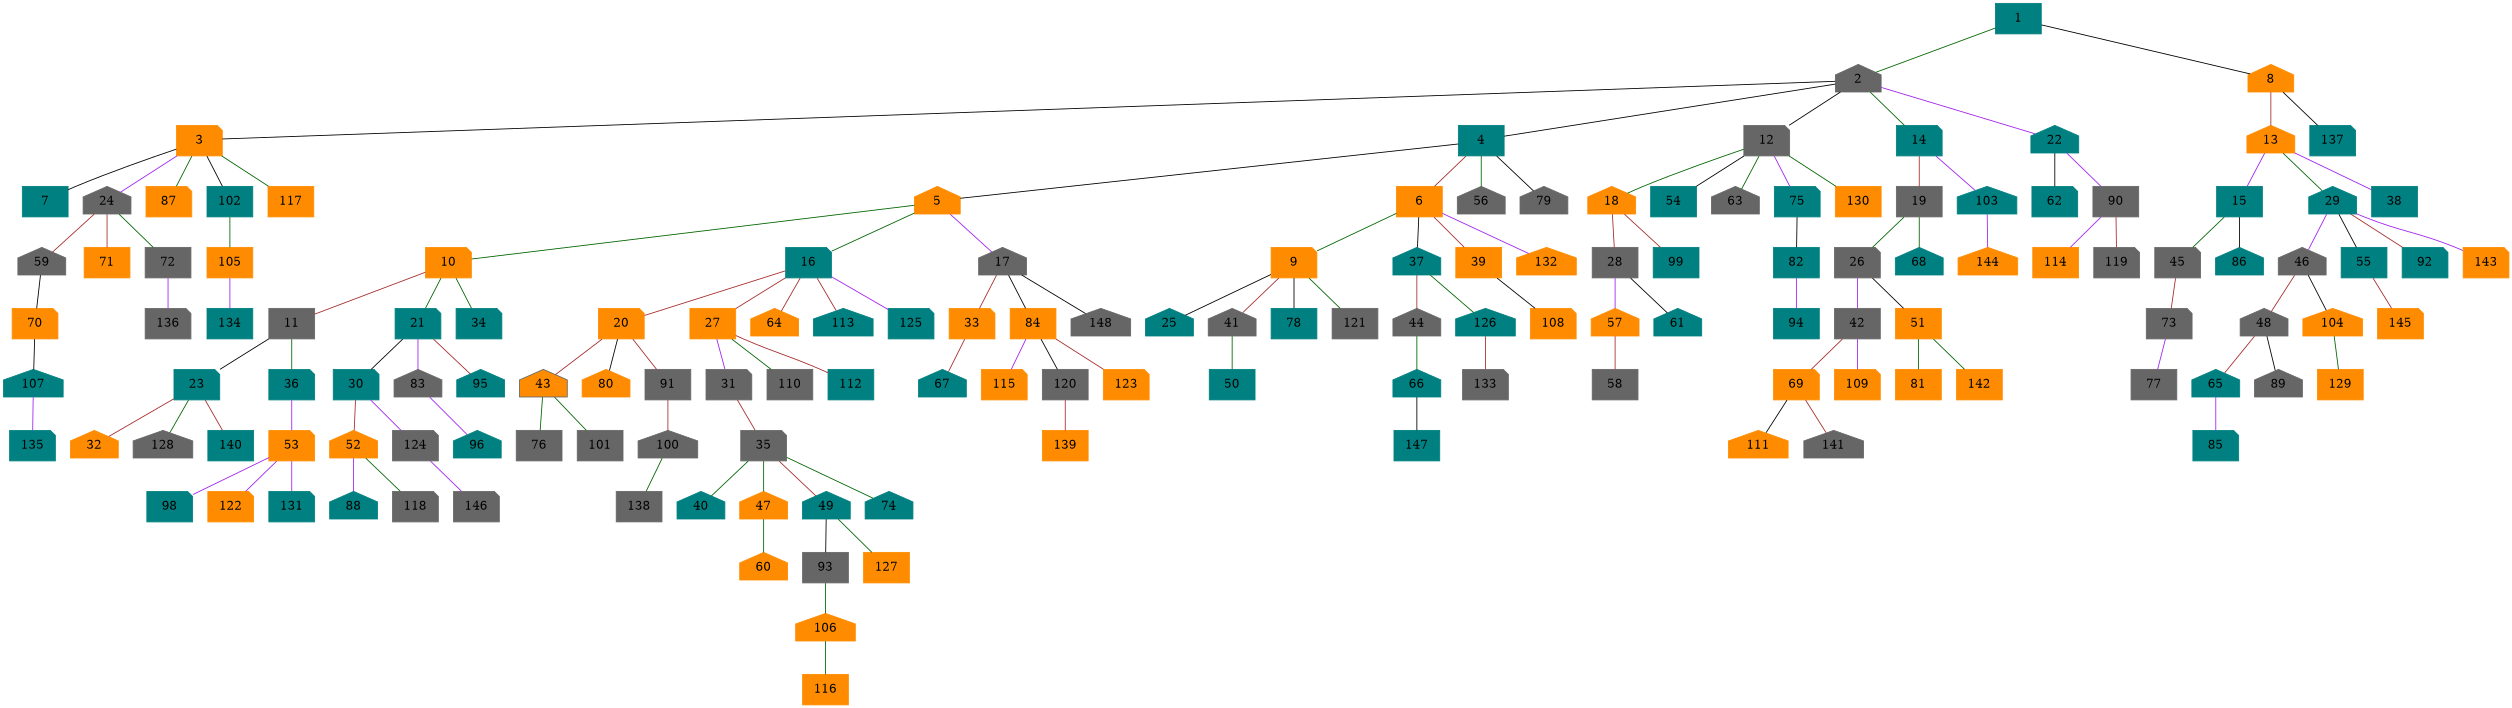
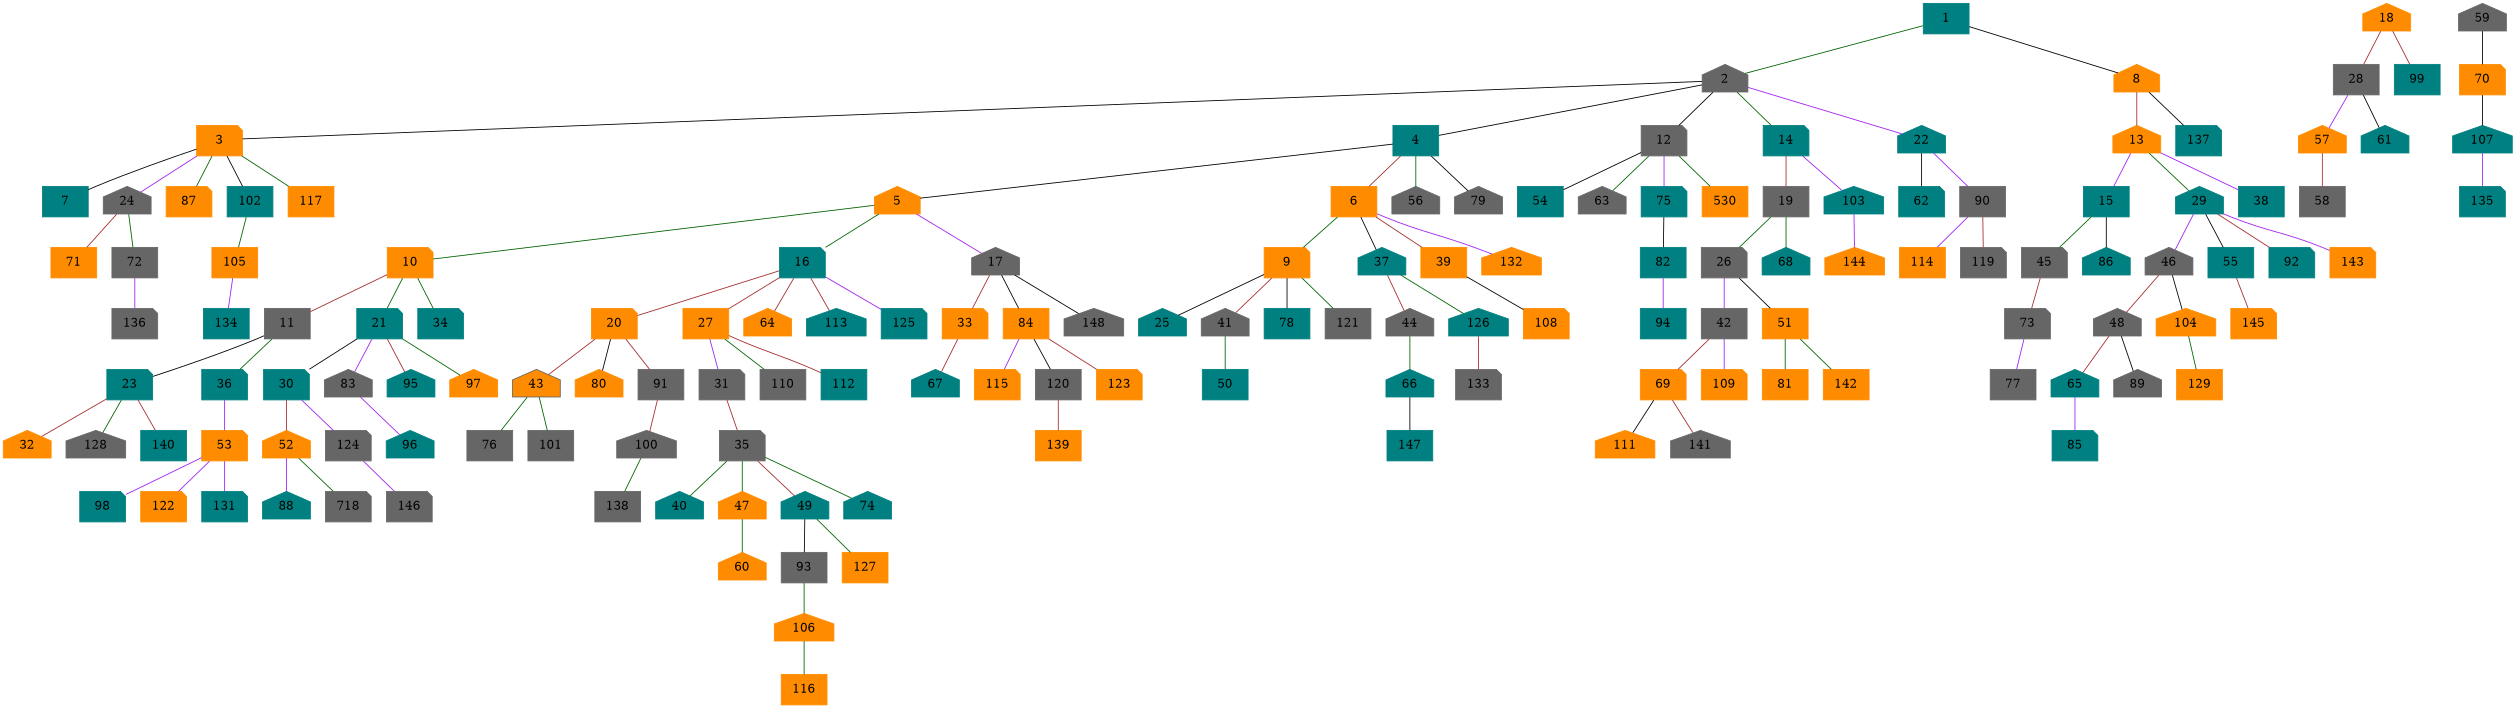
(1685, 170) -> none
(1858, 202) -> (1725, 202)
(73, 233) -> none
none -> (474, 385)
(415, 507) -> (348, 507)
